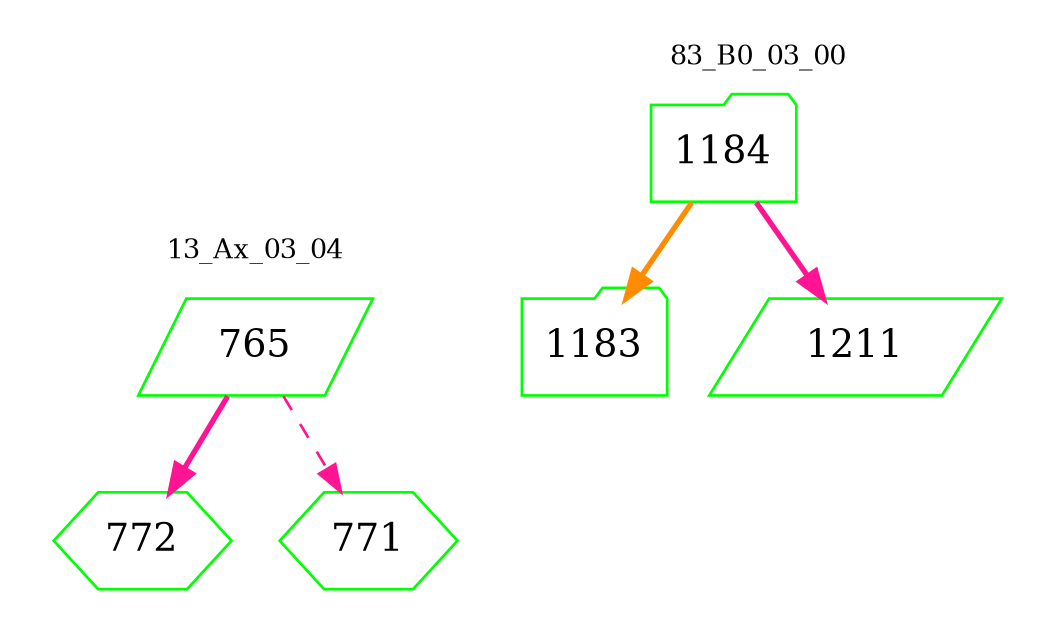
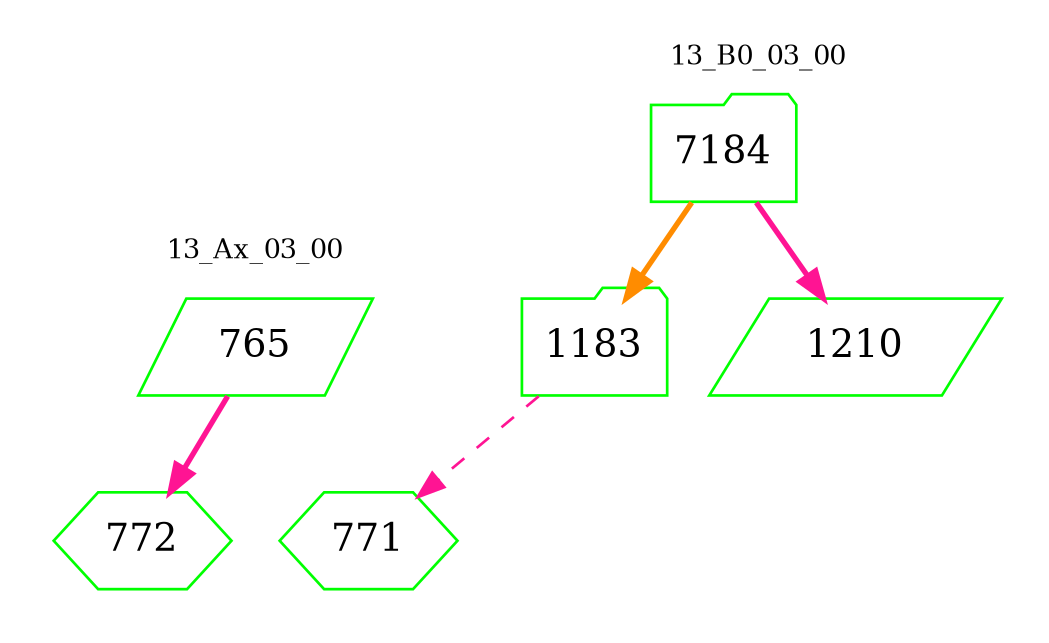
(759, 58) -> (759, 58)
(724, 153) -> (724, 153)
(256, 252) -> (256, 252)
(856, 347) -> (856, 347)
(305, 433) -> (489, 438)
